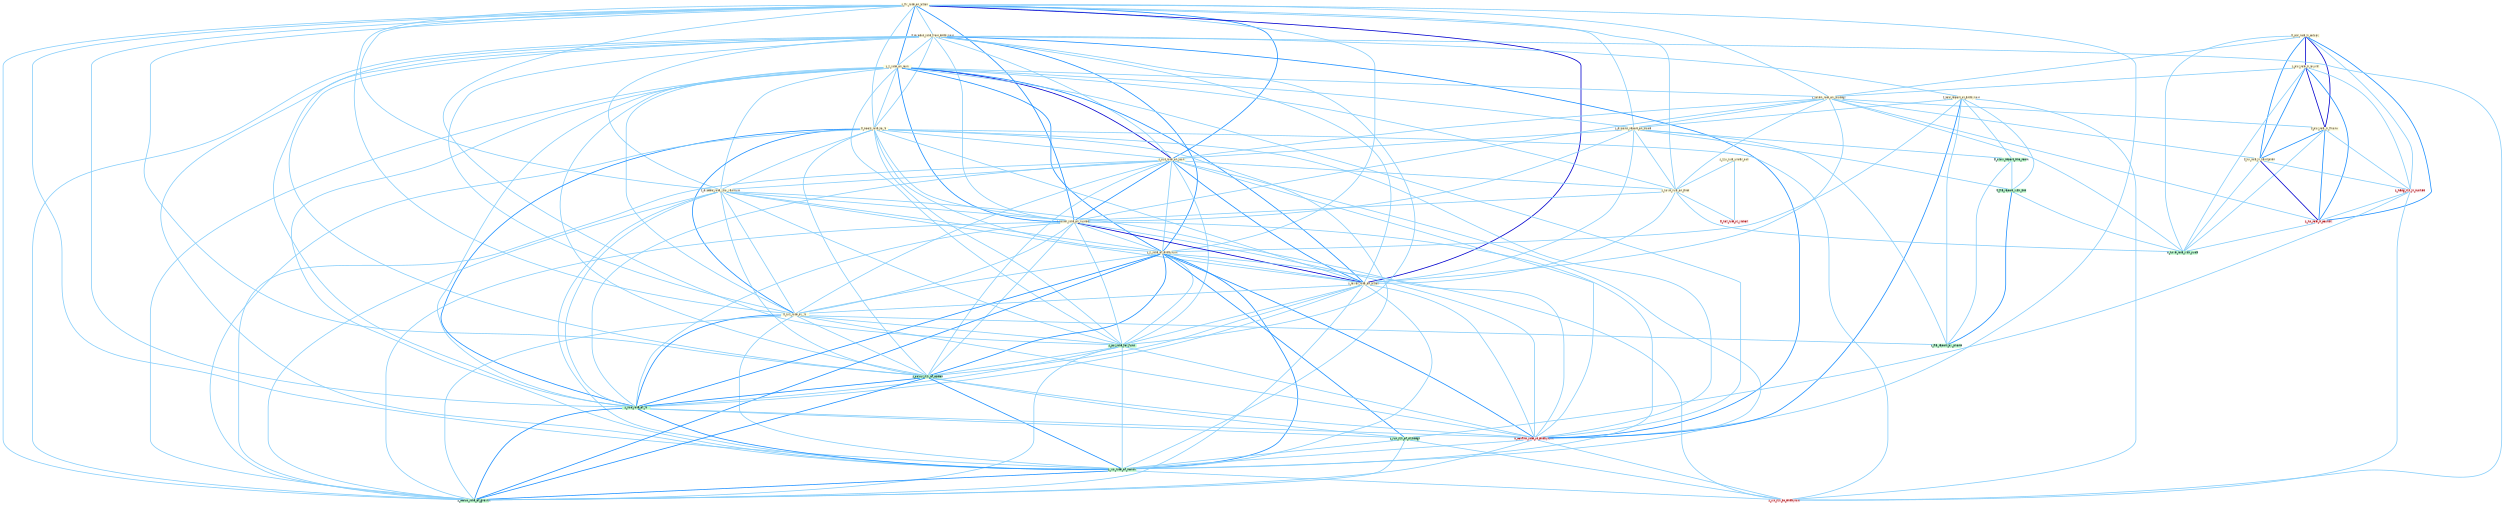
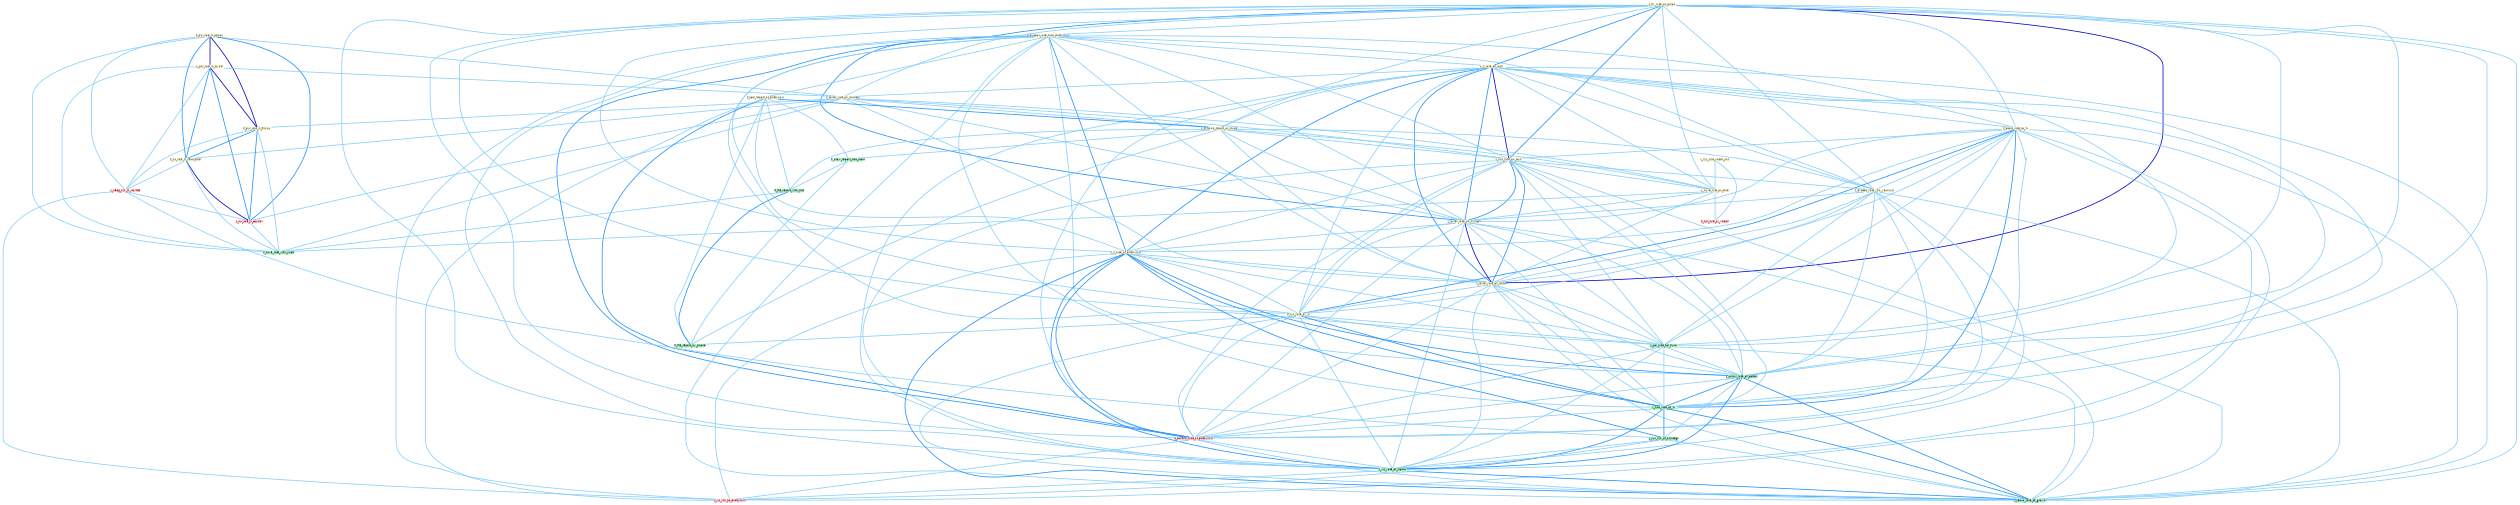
(1813, 112) -> (993, 113)
(942, 221) -> (1555, 140)
(928, 377) -> (1742, 377)
(1021, 423) -> (1664, 423)
